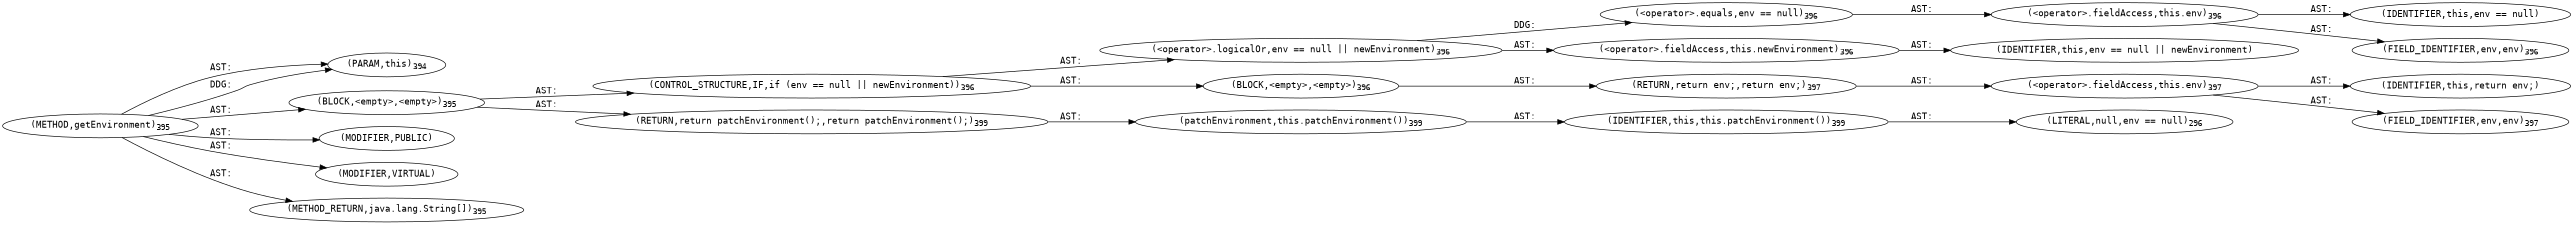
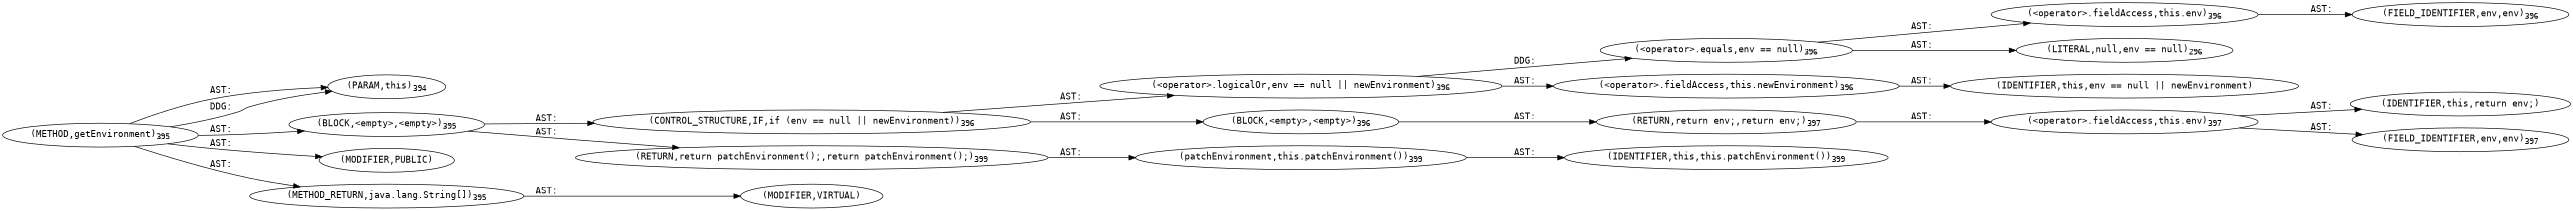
(2460, 15) -> none
(1949, 122) -> (1931, 50)
(231, 155) -> (629, 196)
